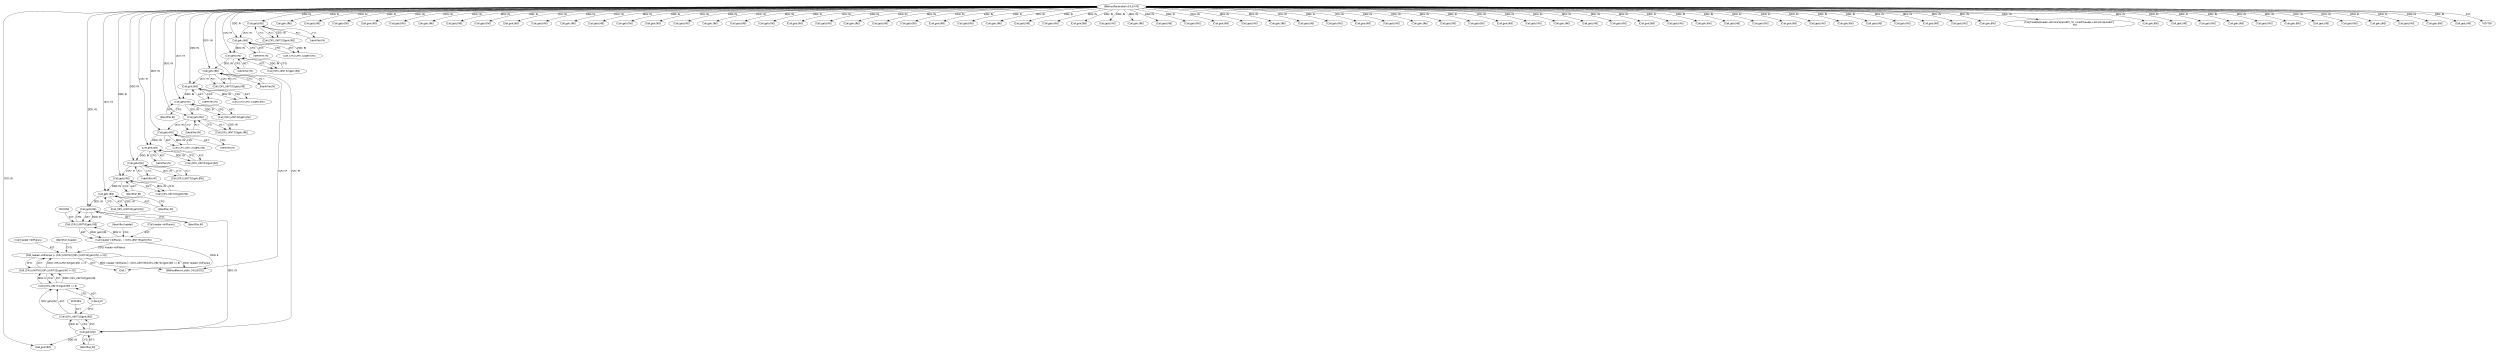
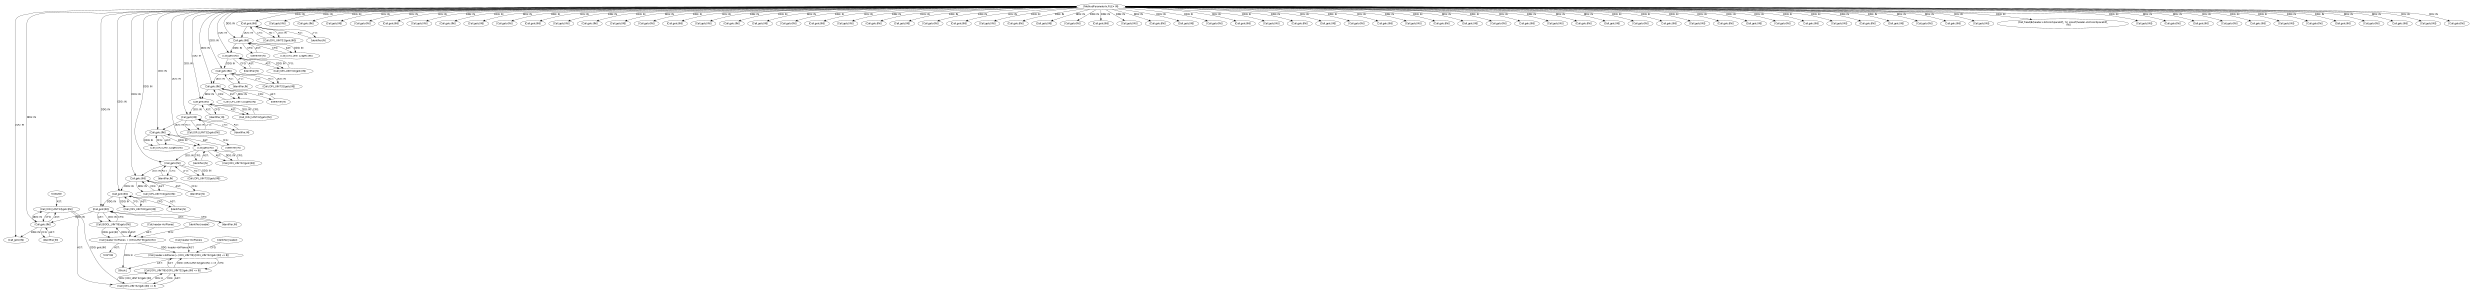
(1814, 8) -> (114, 246)
(64, 209) -> none
(81, 225) -> (114, 225)
(122, 271) -> (123, 271)
(185, 271) -> none
(97, 301) -> none
